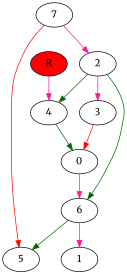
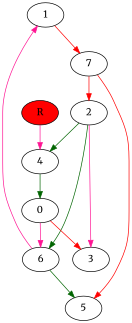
none -> (65, 37)
(74, 37) -> (89, 85)
(90, 134) -> (64, 234)
